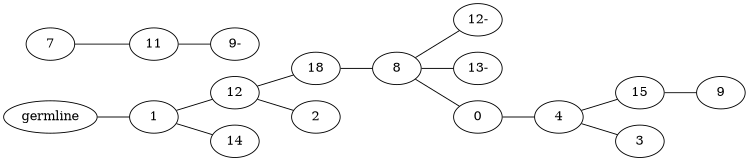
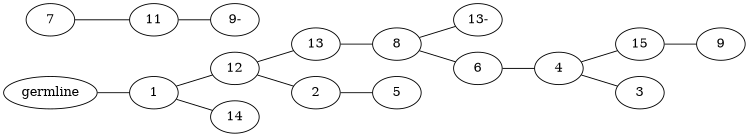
(478, 20) -> none
(316, 68) -> (316, 44)
none -> (397, 93)
(478, 117) -> (478, 68)
